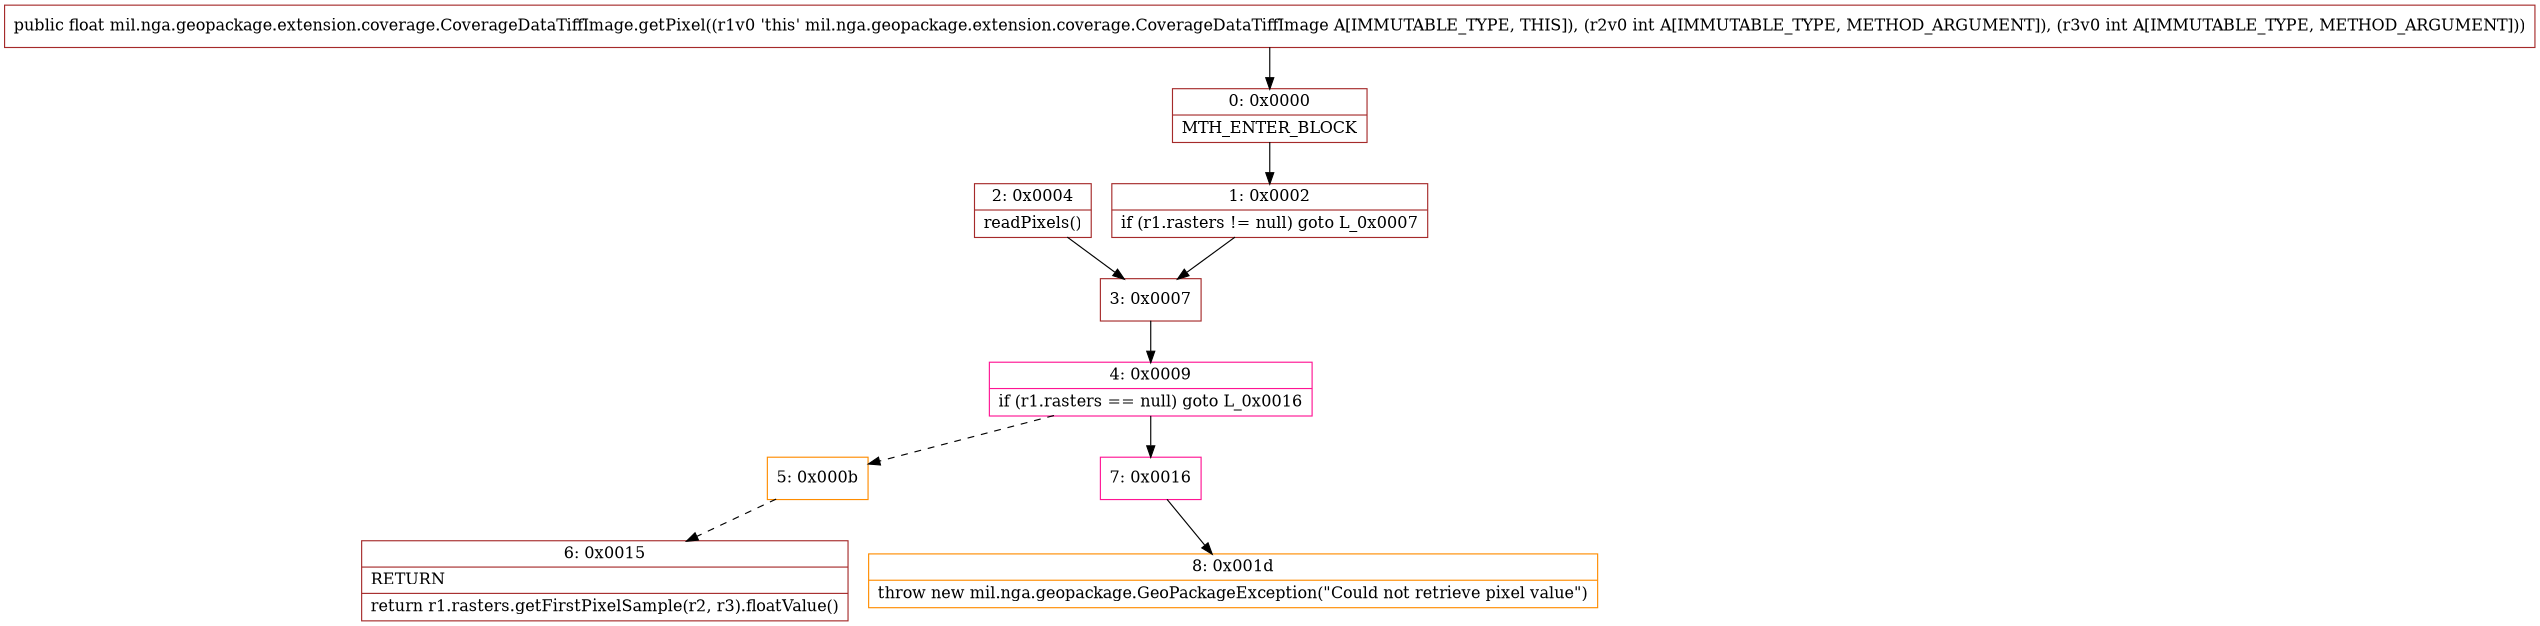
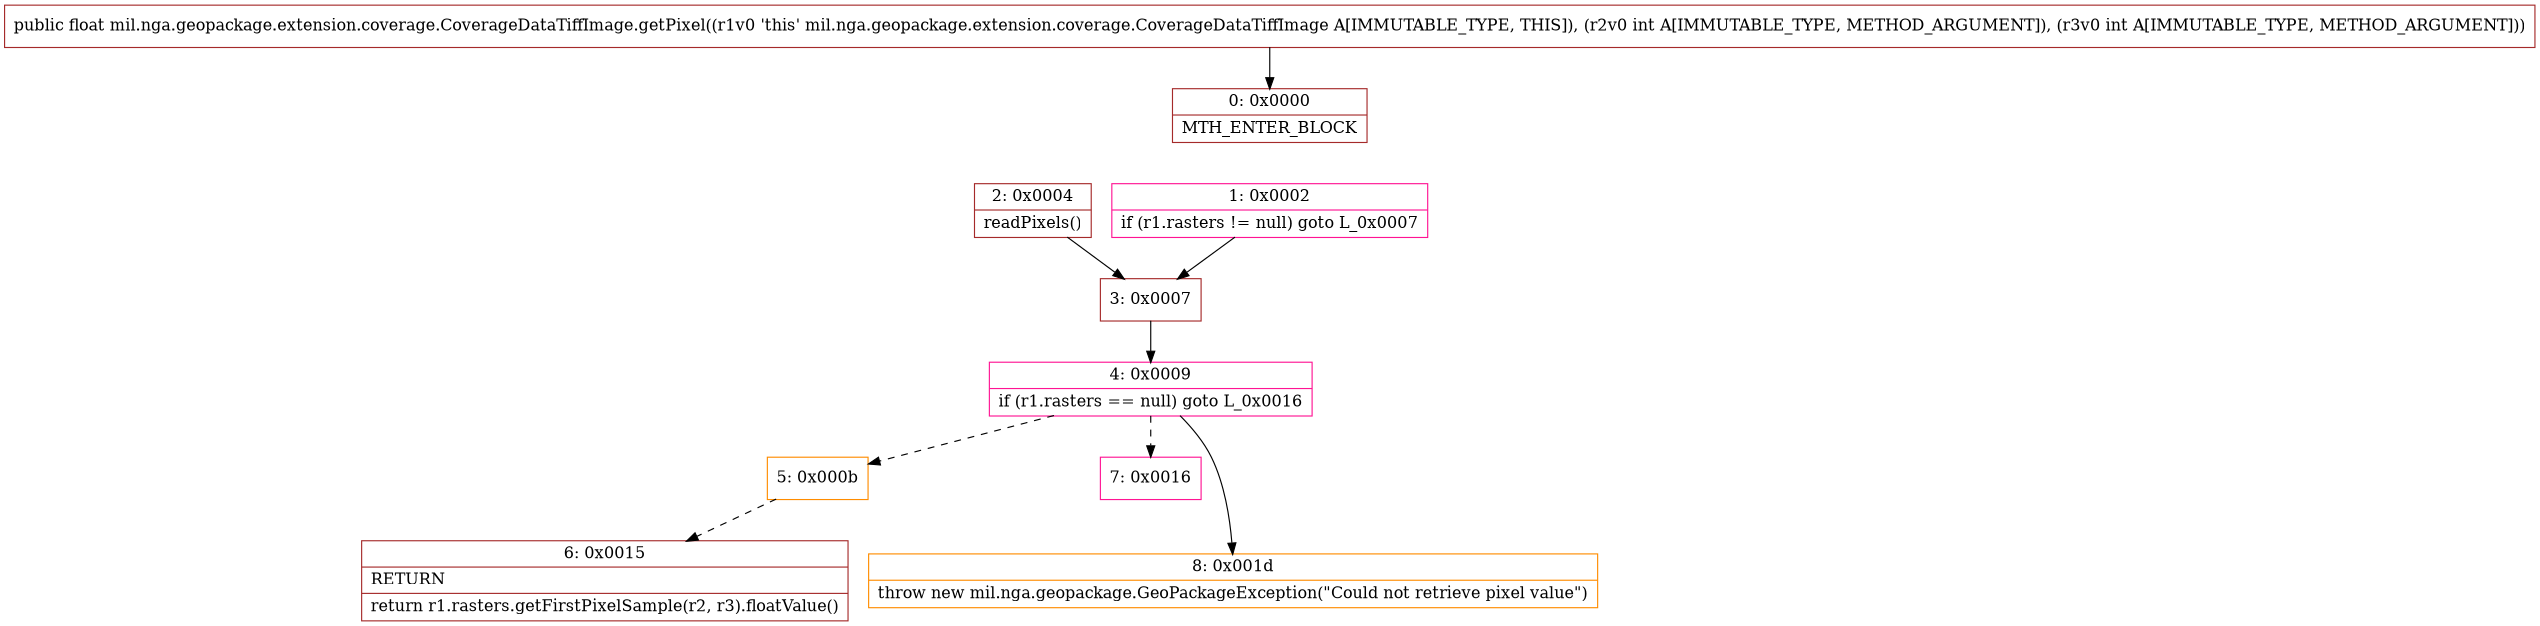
(1270, 157) -> none
(1270, 211) -> (1270, 211)
(1151, 431) -> (1151, 431)
(1186, 522) -> (1218, 474)
